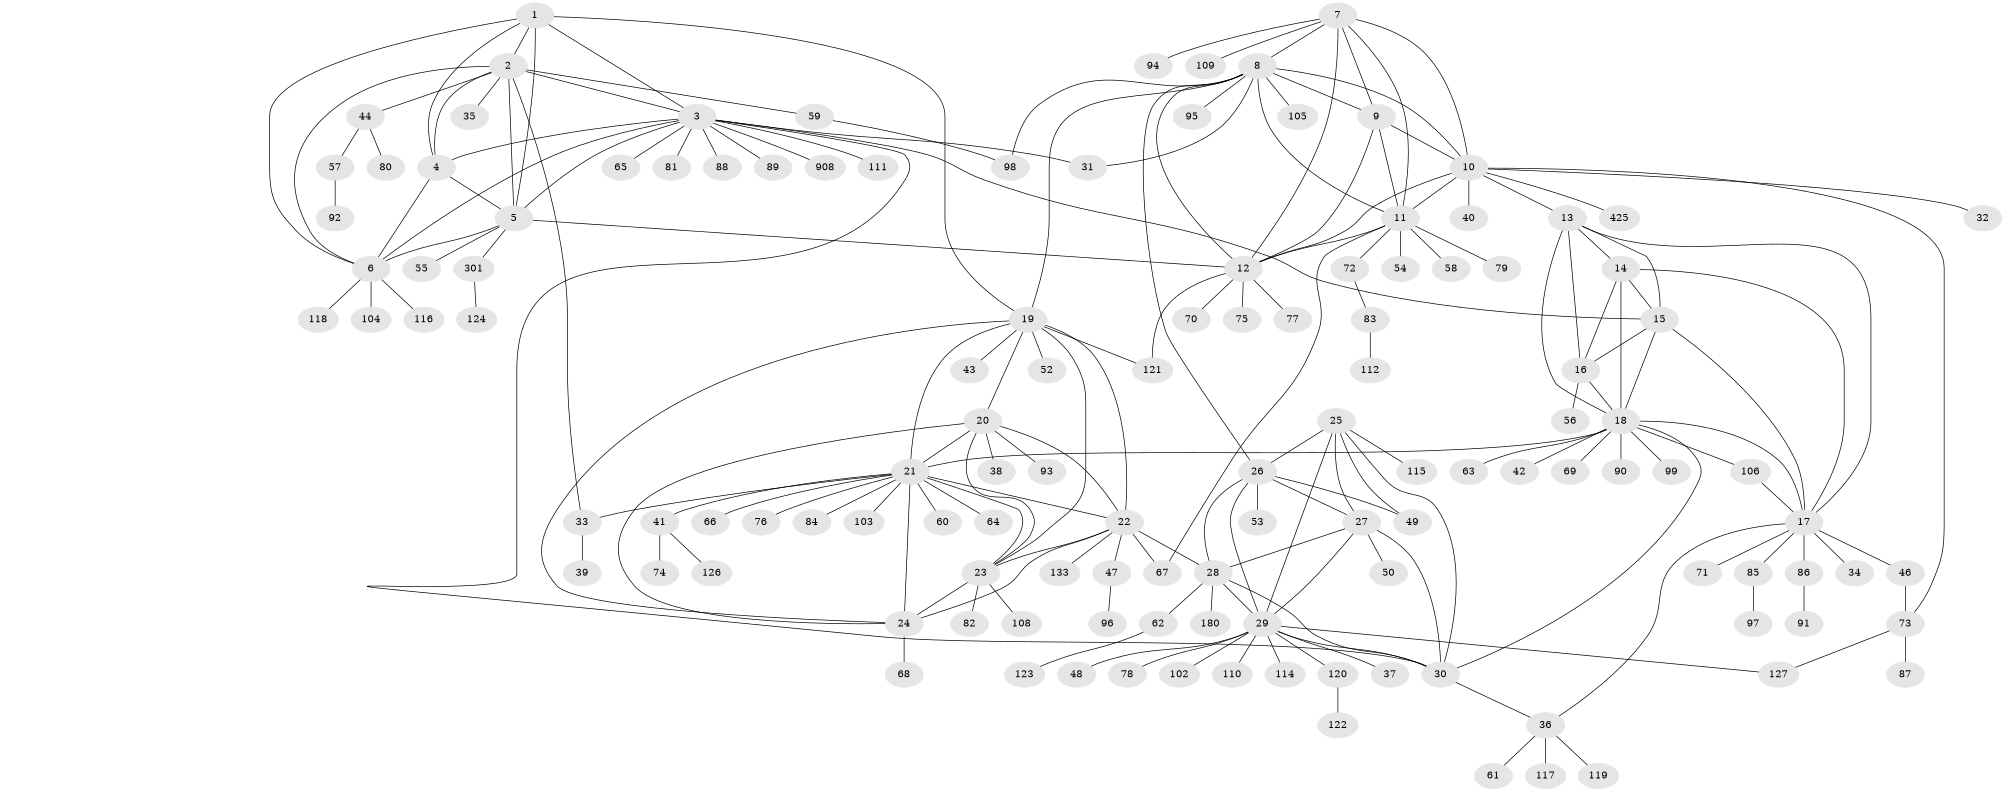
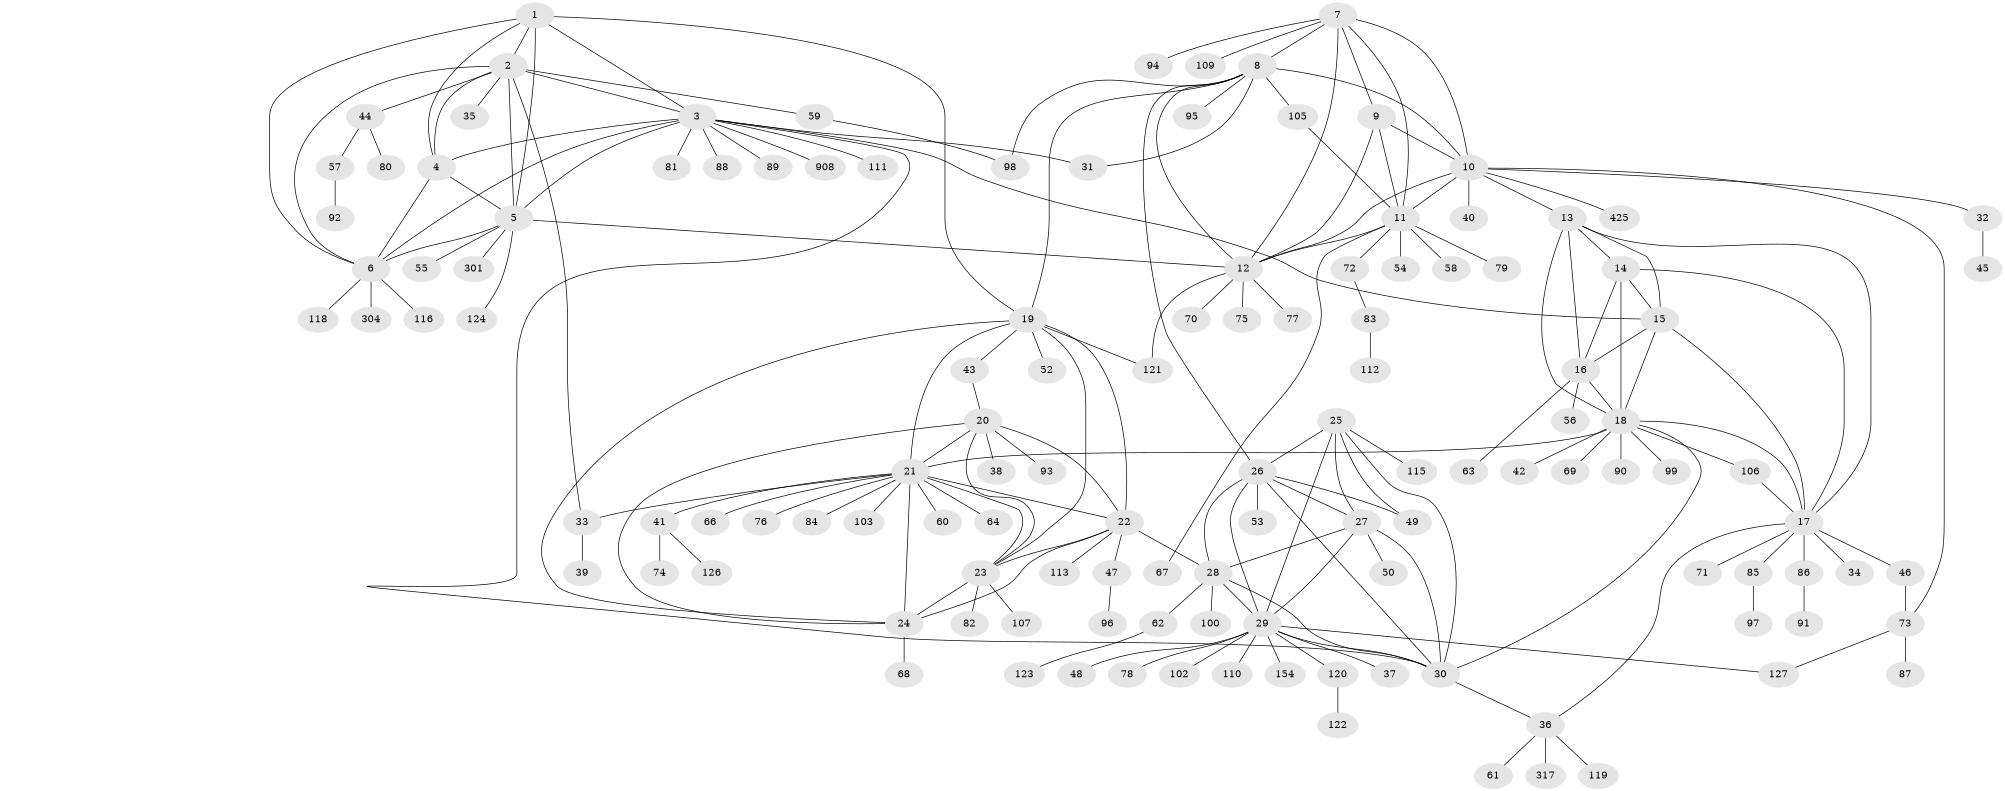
(1317, 92) -> none
(1300, 163) -> (1349, 168)
(621, 168) -> none
none -> (1983, 269)
(475, 294) -> (504, 272)
(371, 320) -> (371, 320)
(1006, 370) -> (976, 396)
(1542, 447) -> (1525, 421)
(1144, 548) -> none
(1060, 573) -> (1060, 573)
none -> (1349, 573)
(1022, 624) -> (1022, 624)
(1210, 624) -> (1210, 624)
(1285, 675) -> (1285, 675)
(1546, 776) -> (1546, 776)
